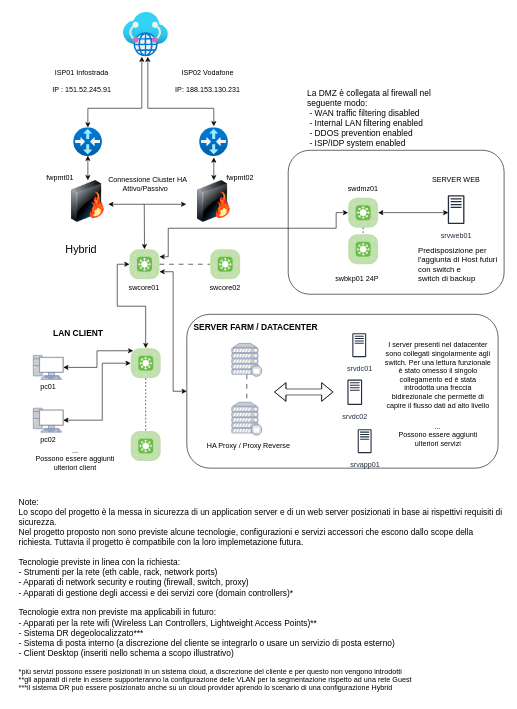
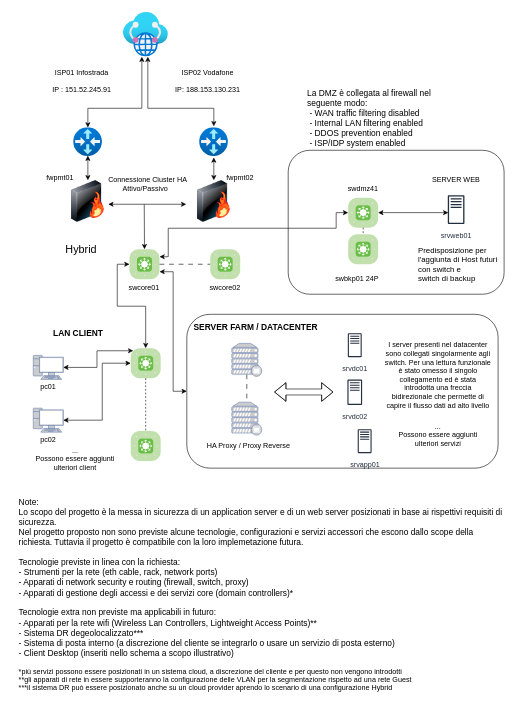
(363, 189) -> (363, 189)
(359, 345) -> (355, 345)
